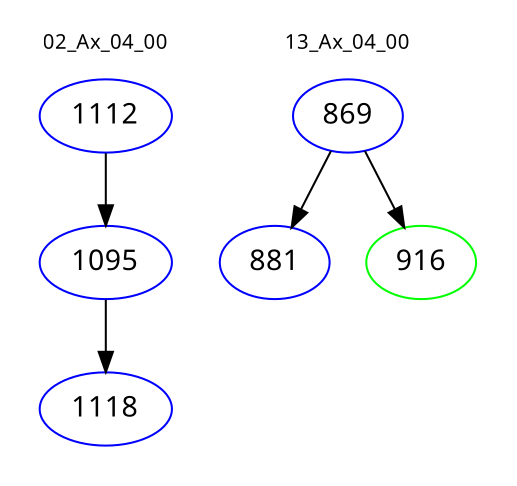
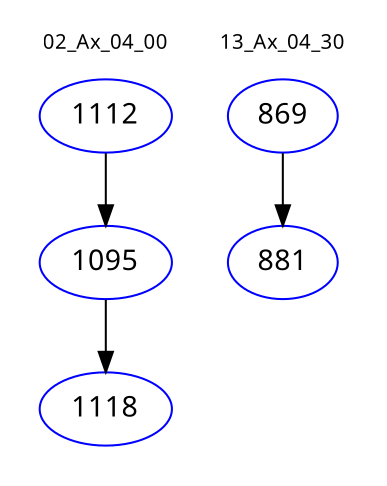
(348, 44) -> (283, 44)
(421, 262) -> none
